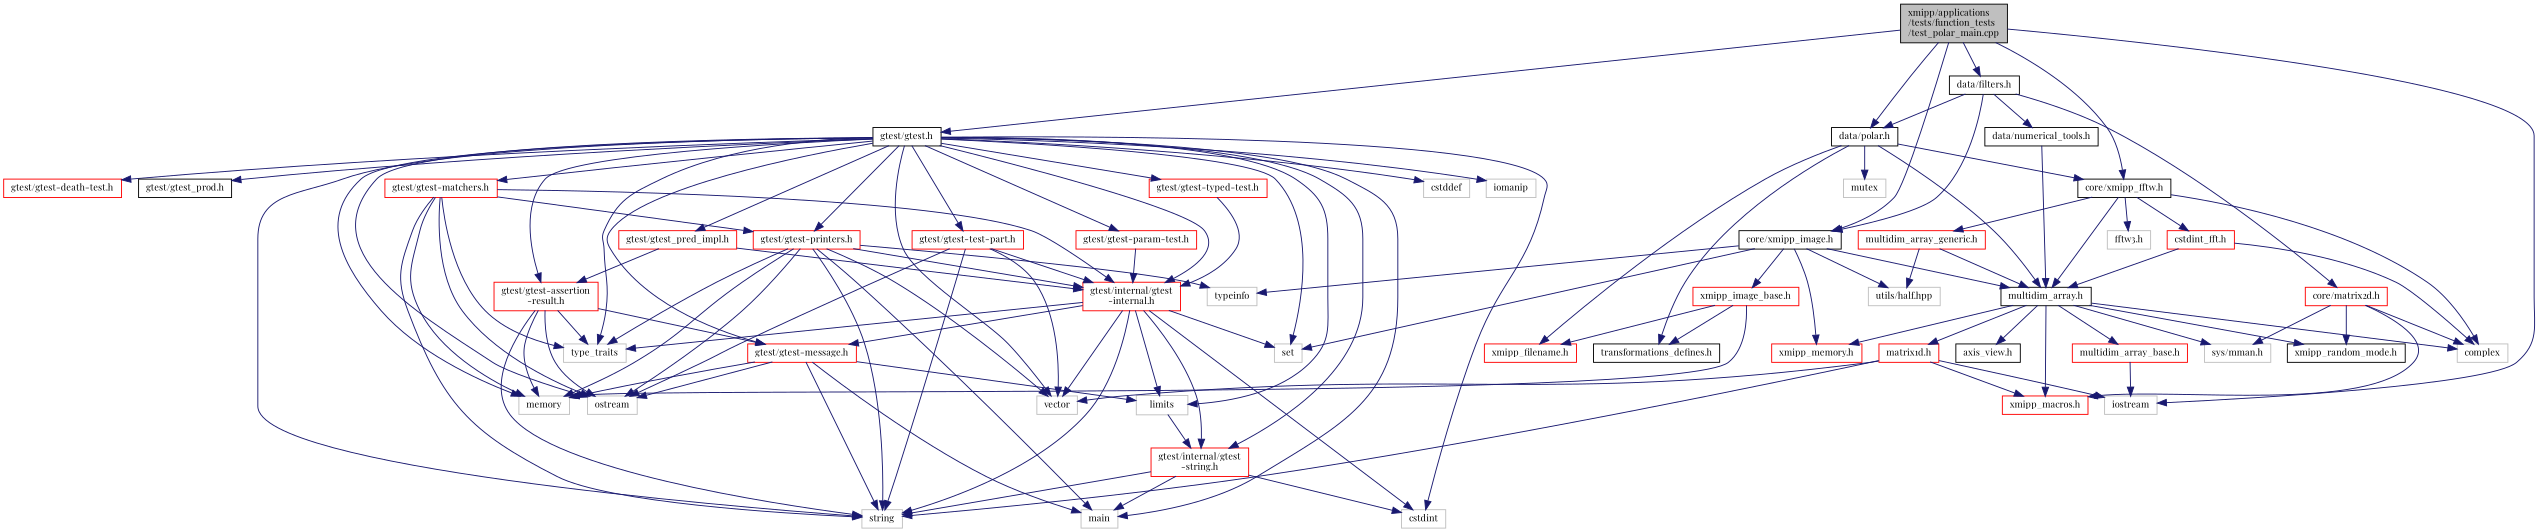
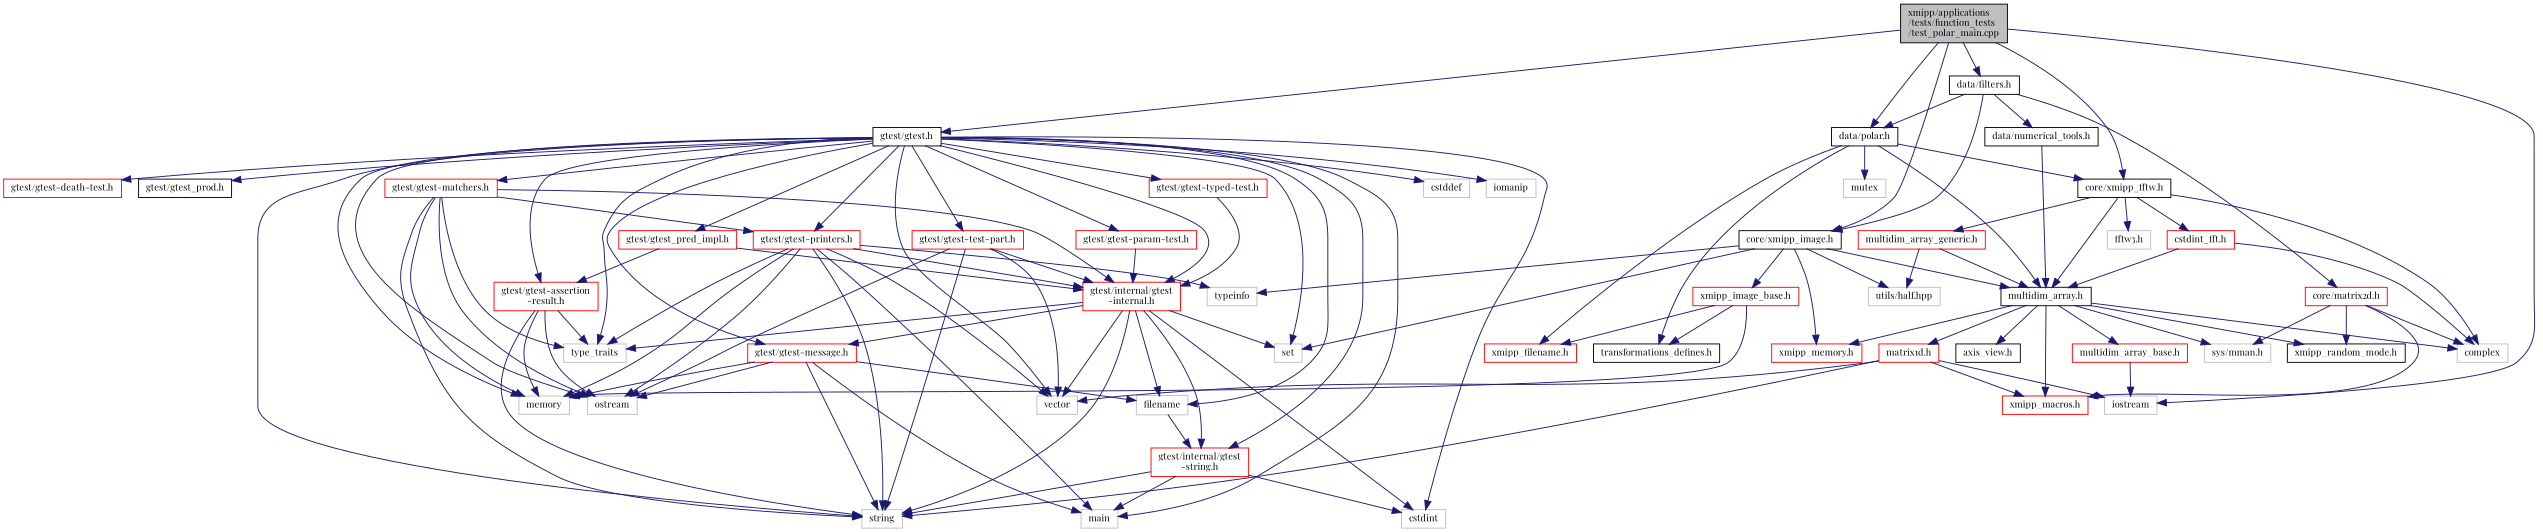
(677, 325) -> none
(1162, 405) -> (1162, 405)
